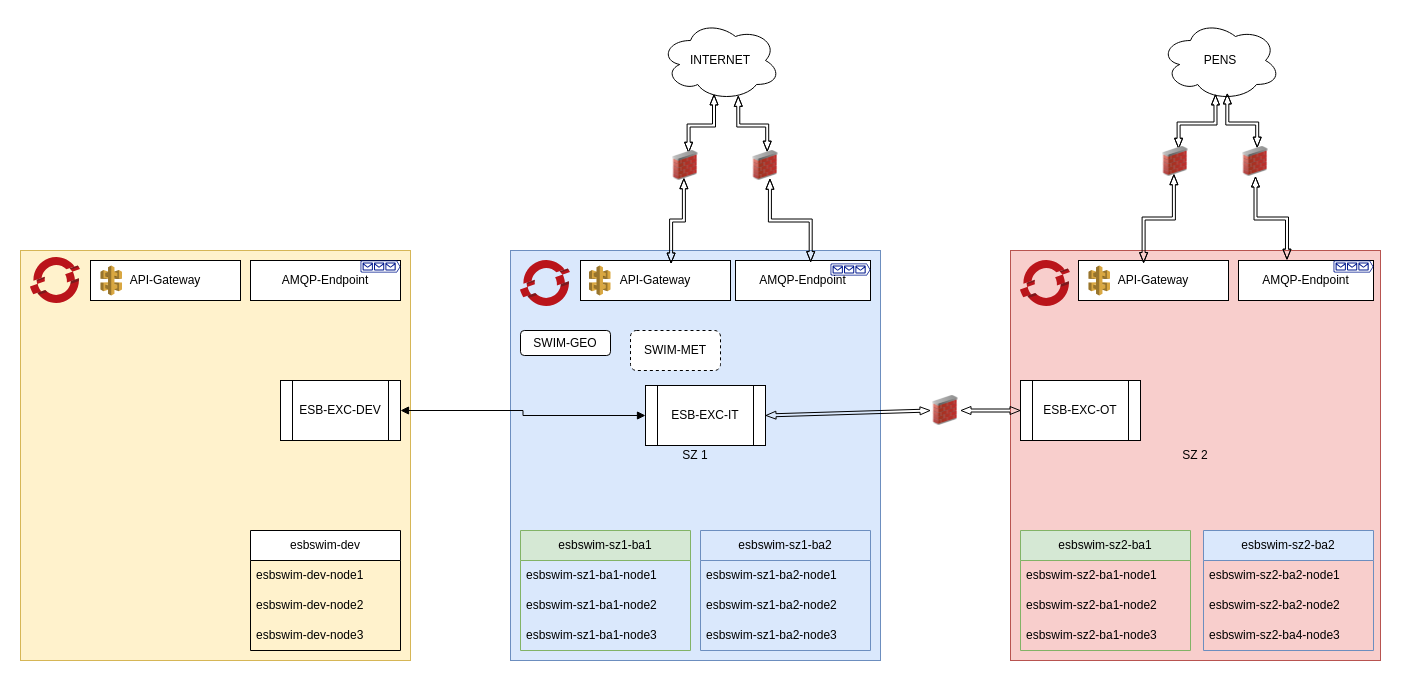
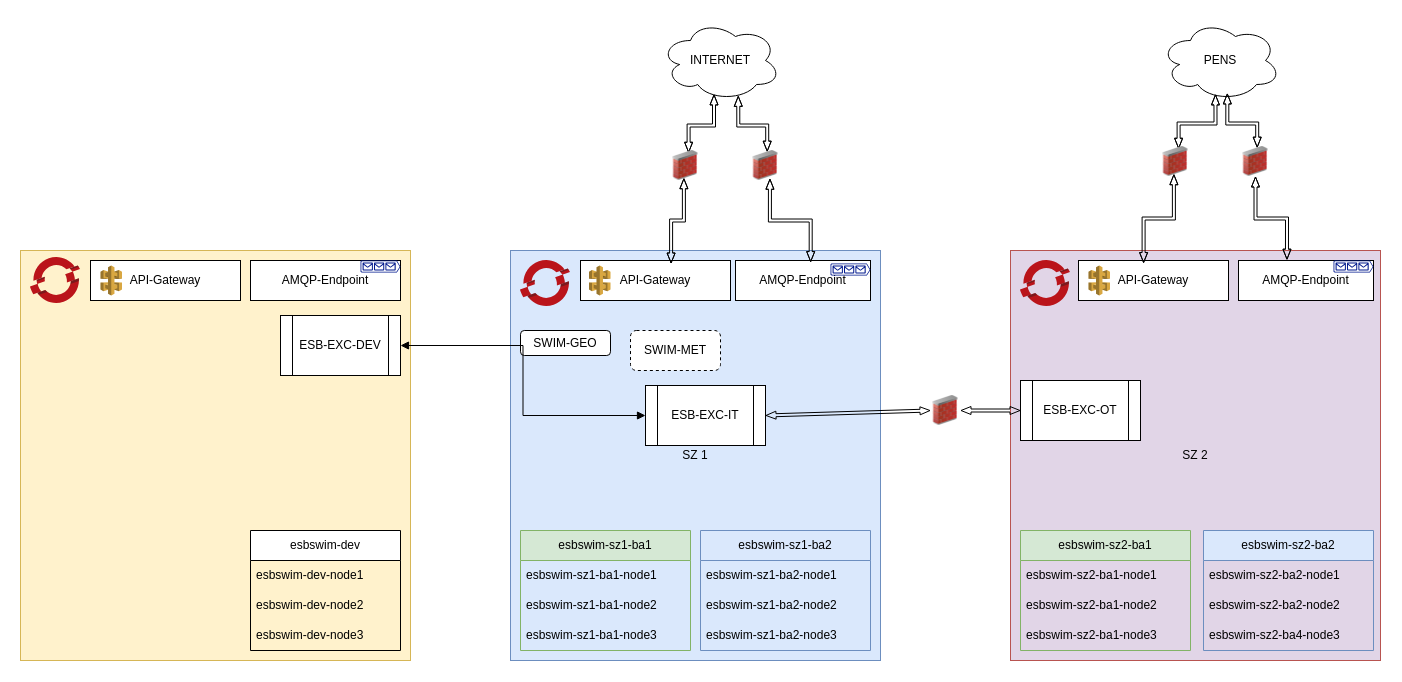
(341, 411) -> (341, 346)
(1196, 456) -> (1196, 456)
